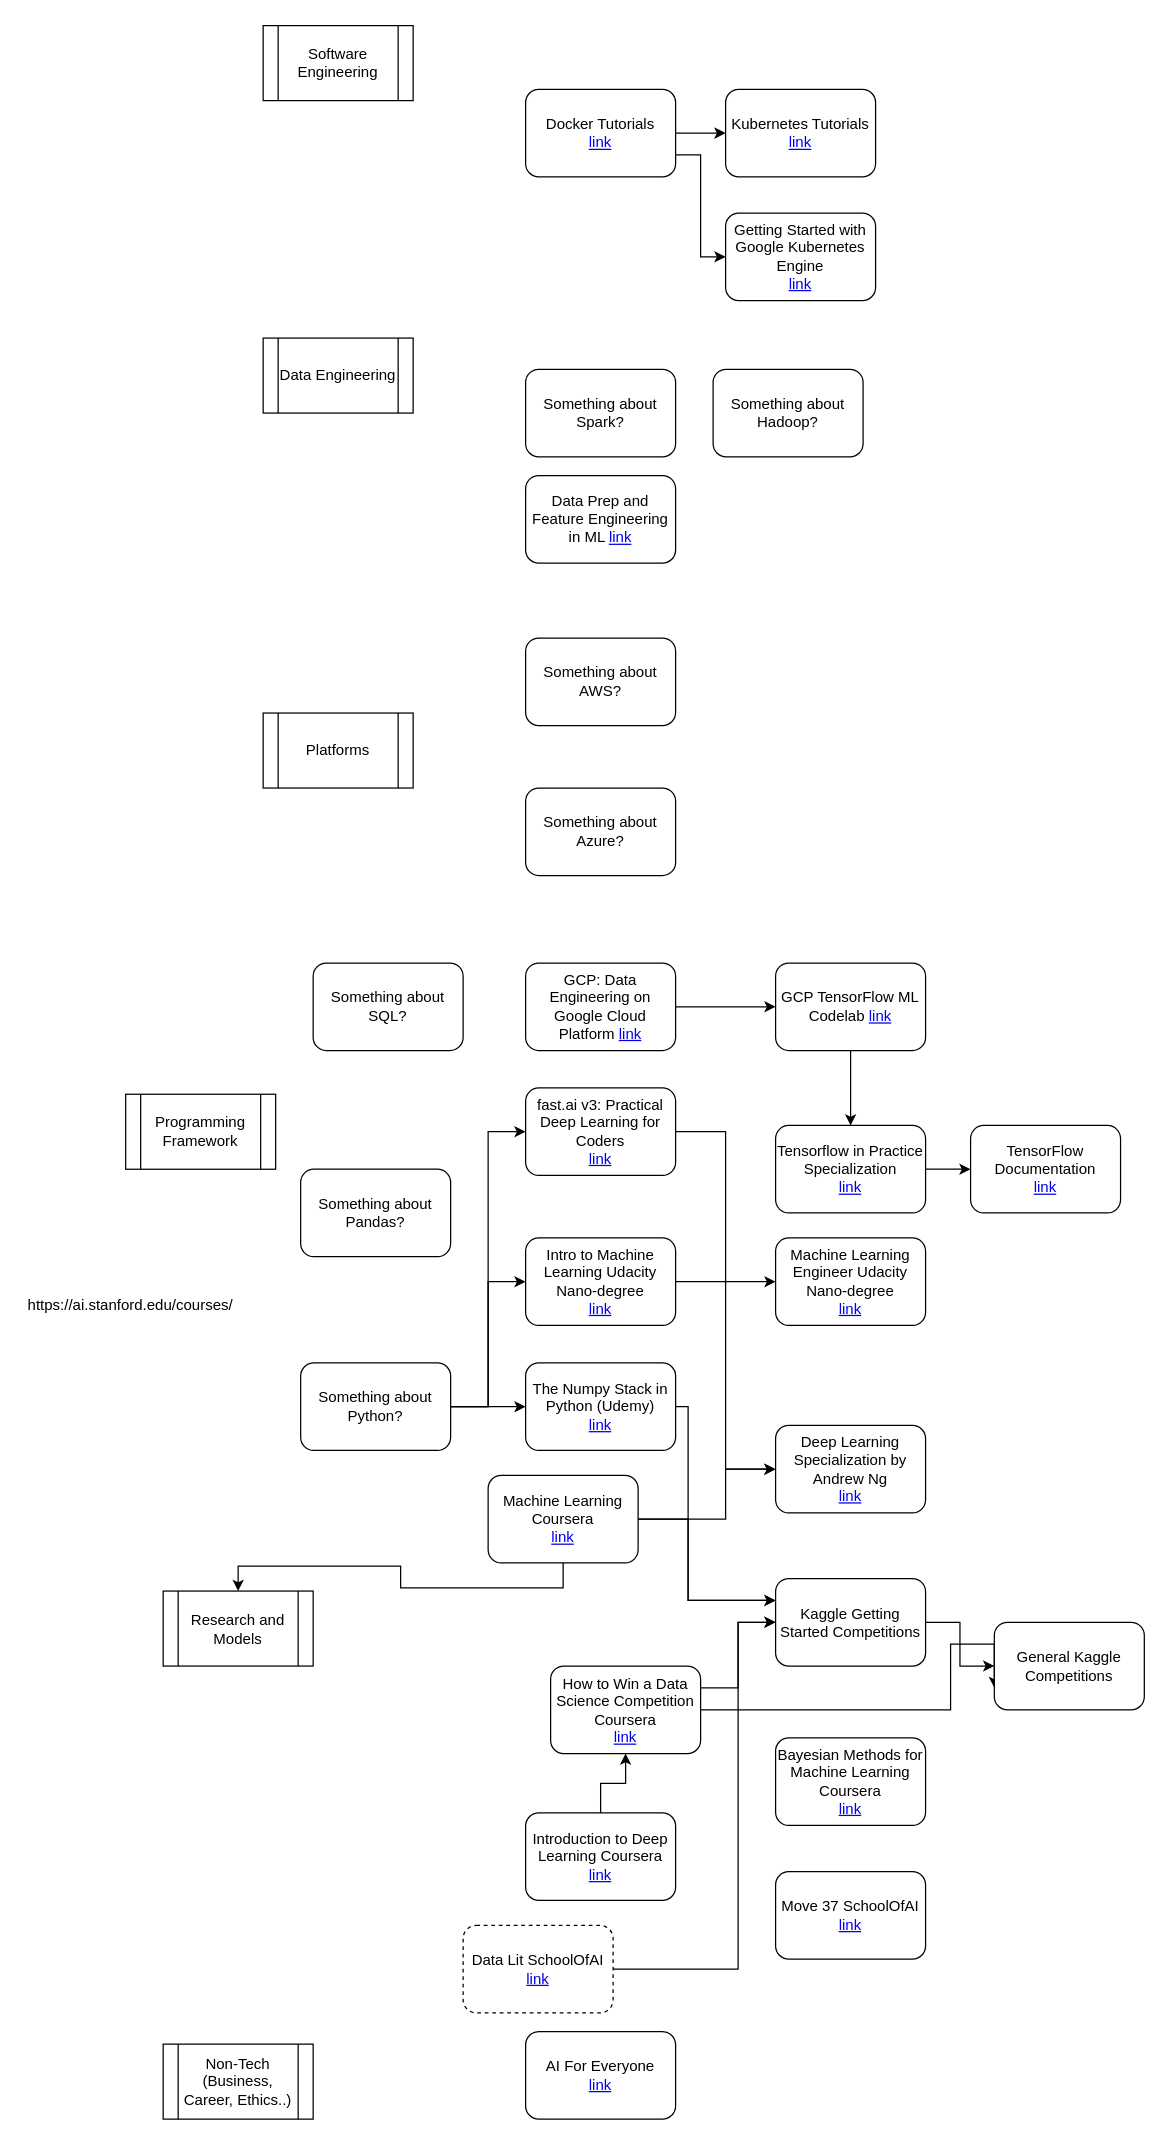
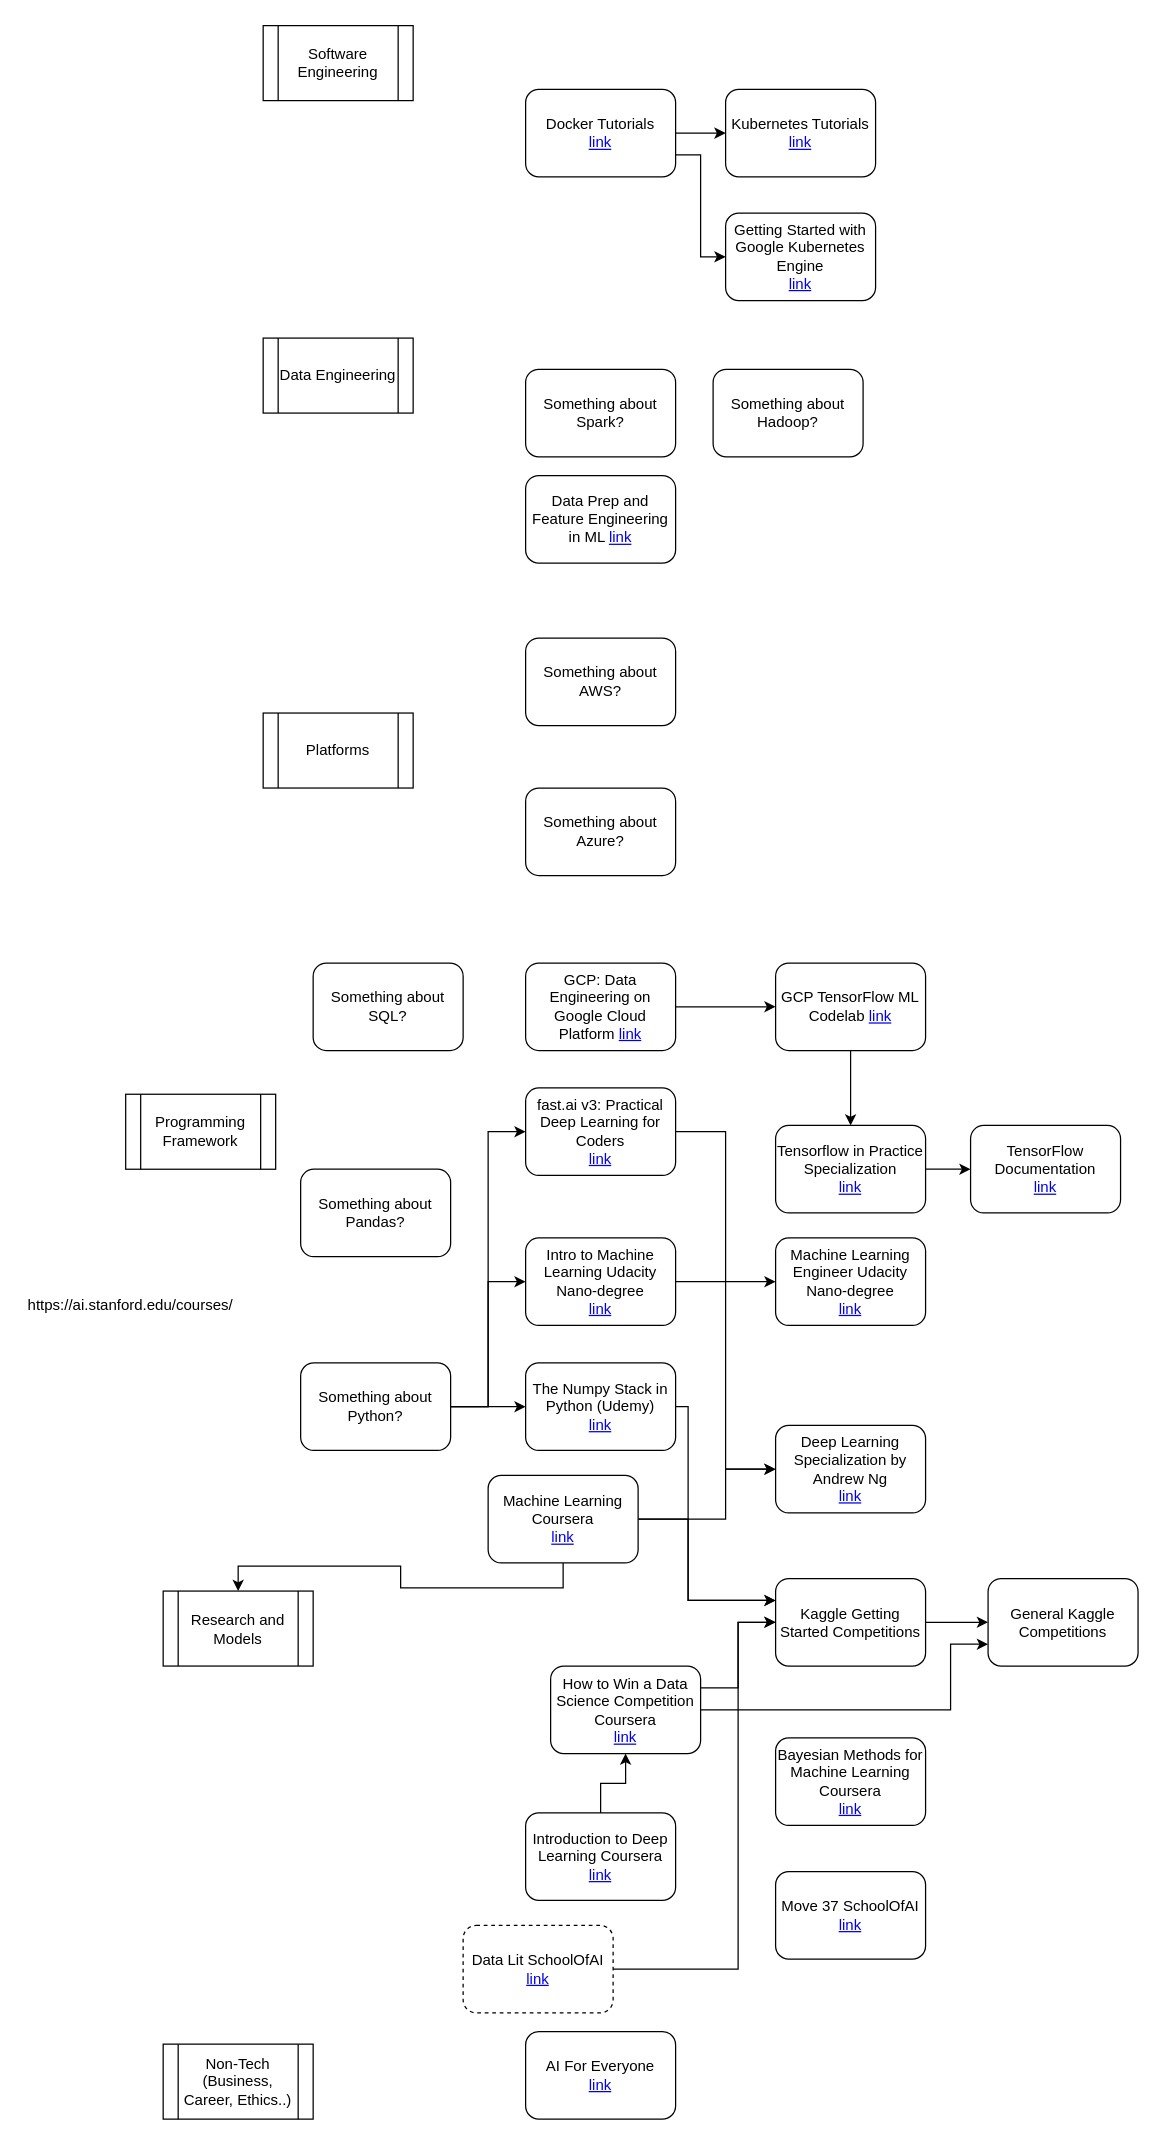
(1069, 1666) -> (1063, 1623)
